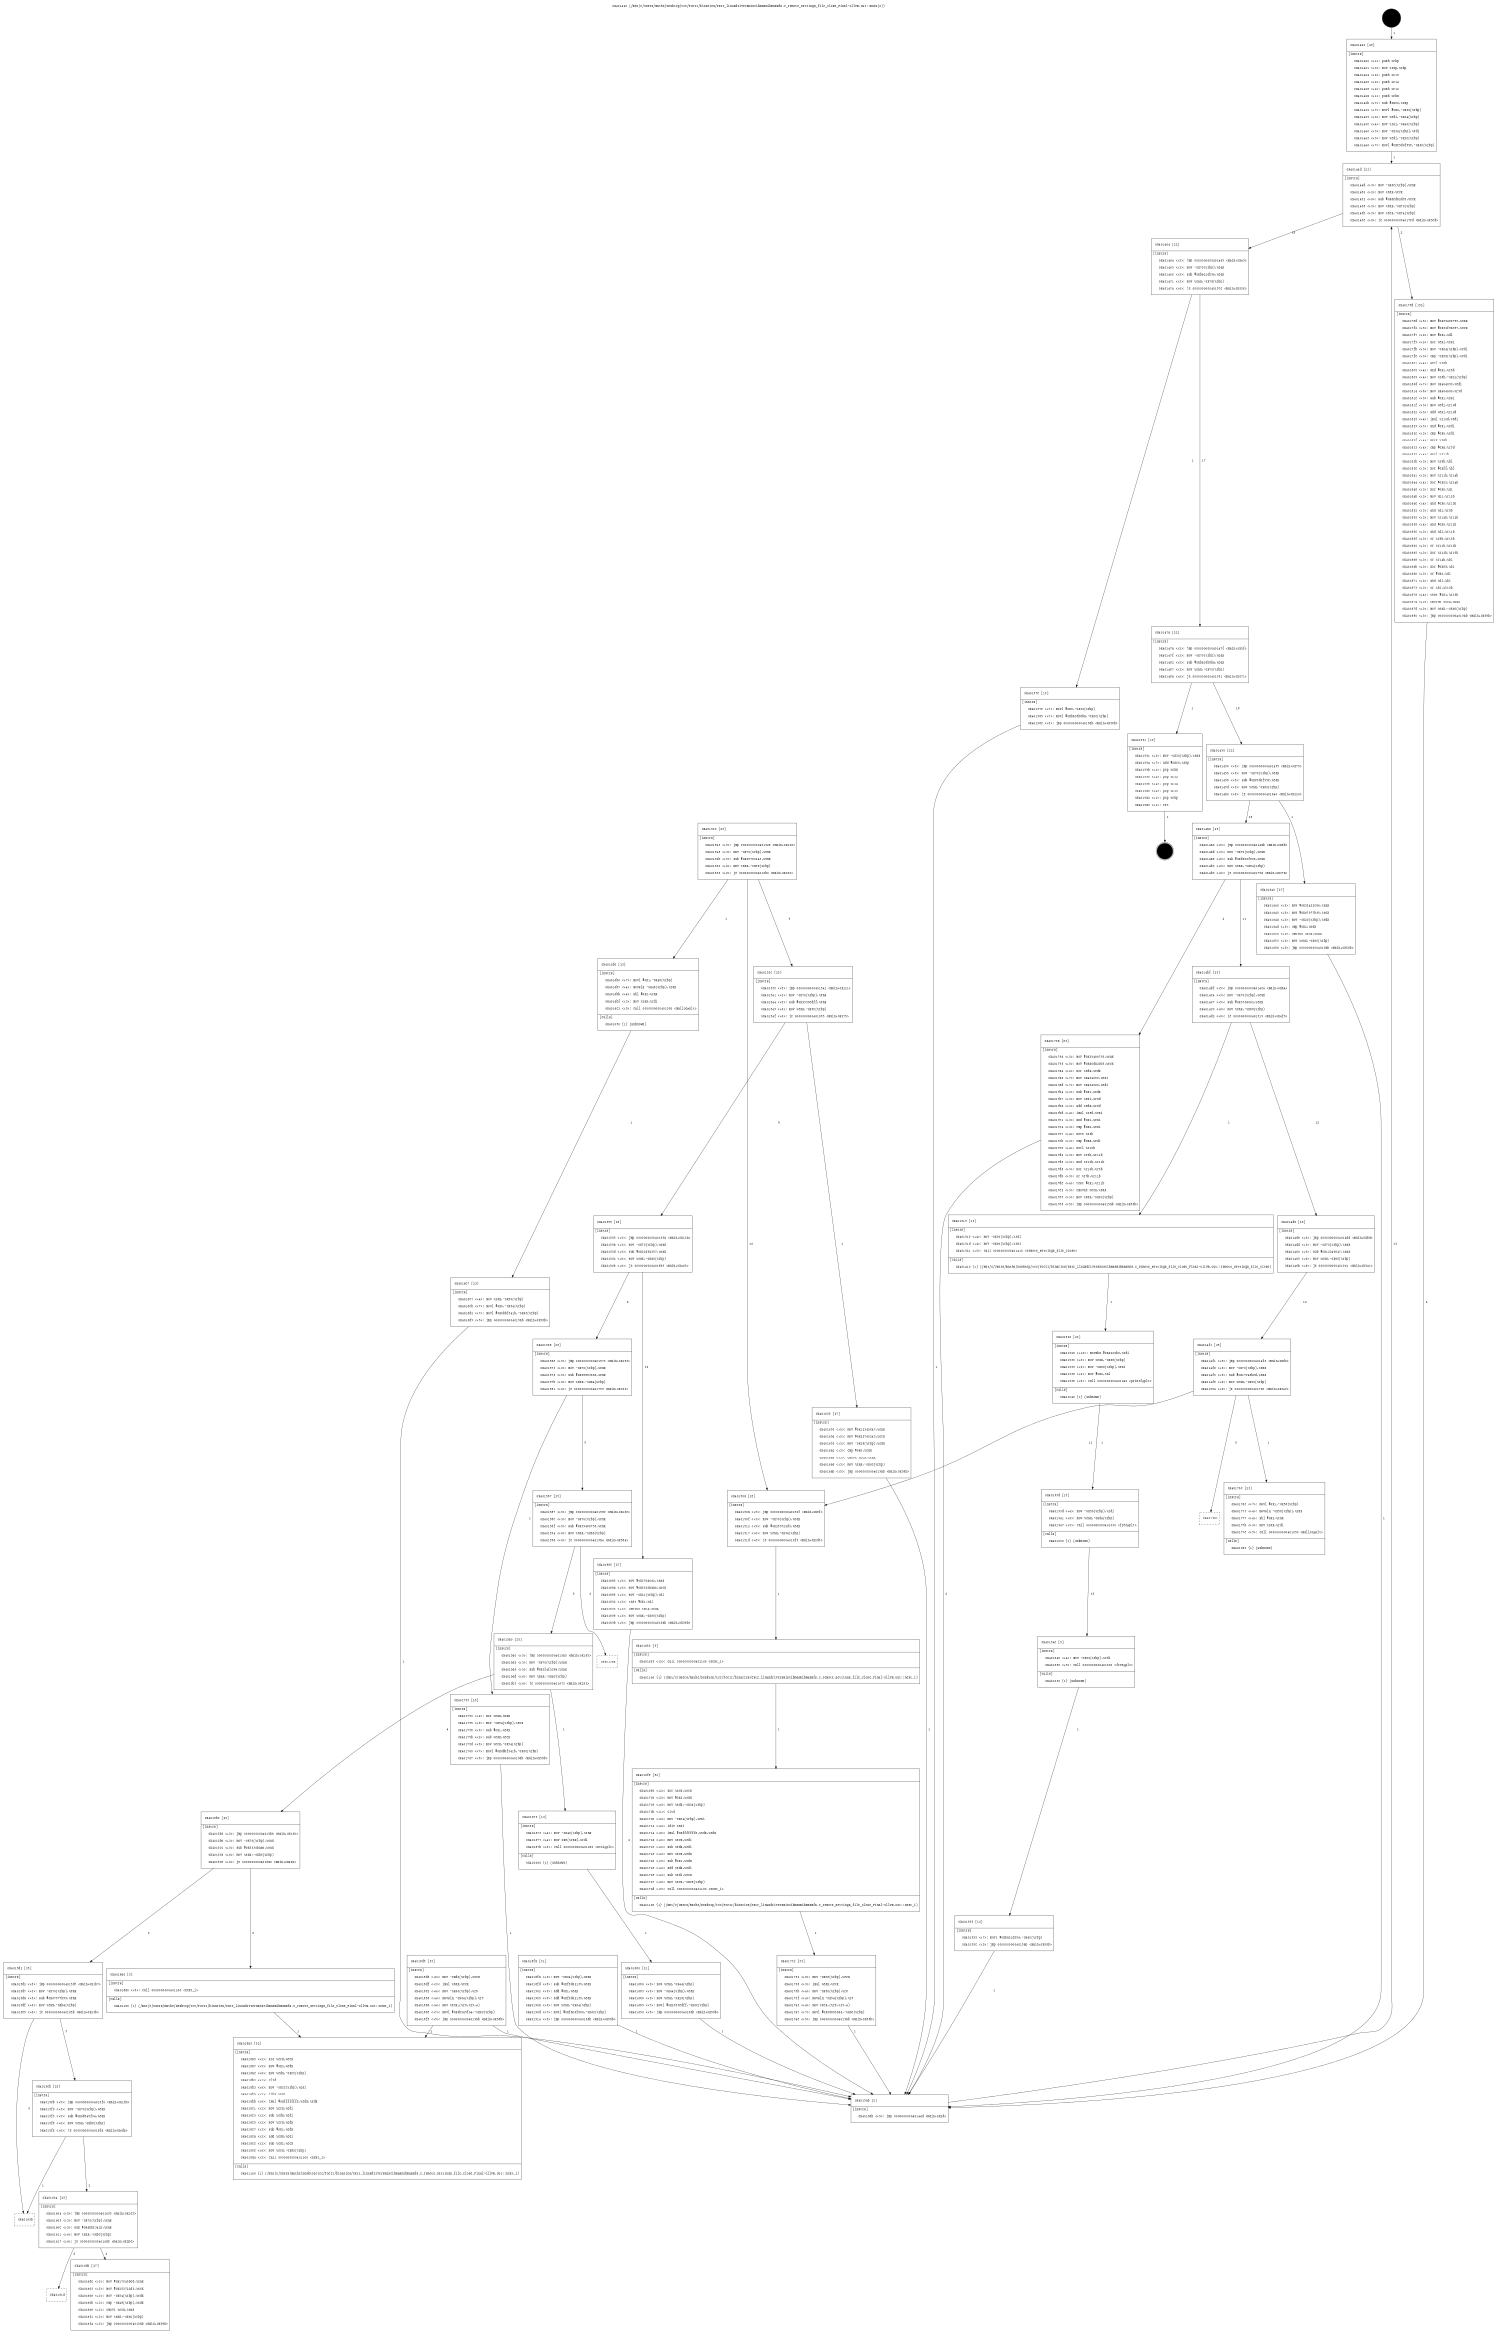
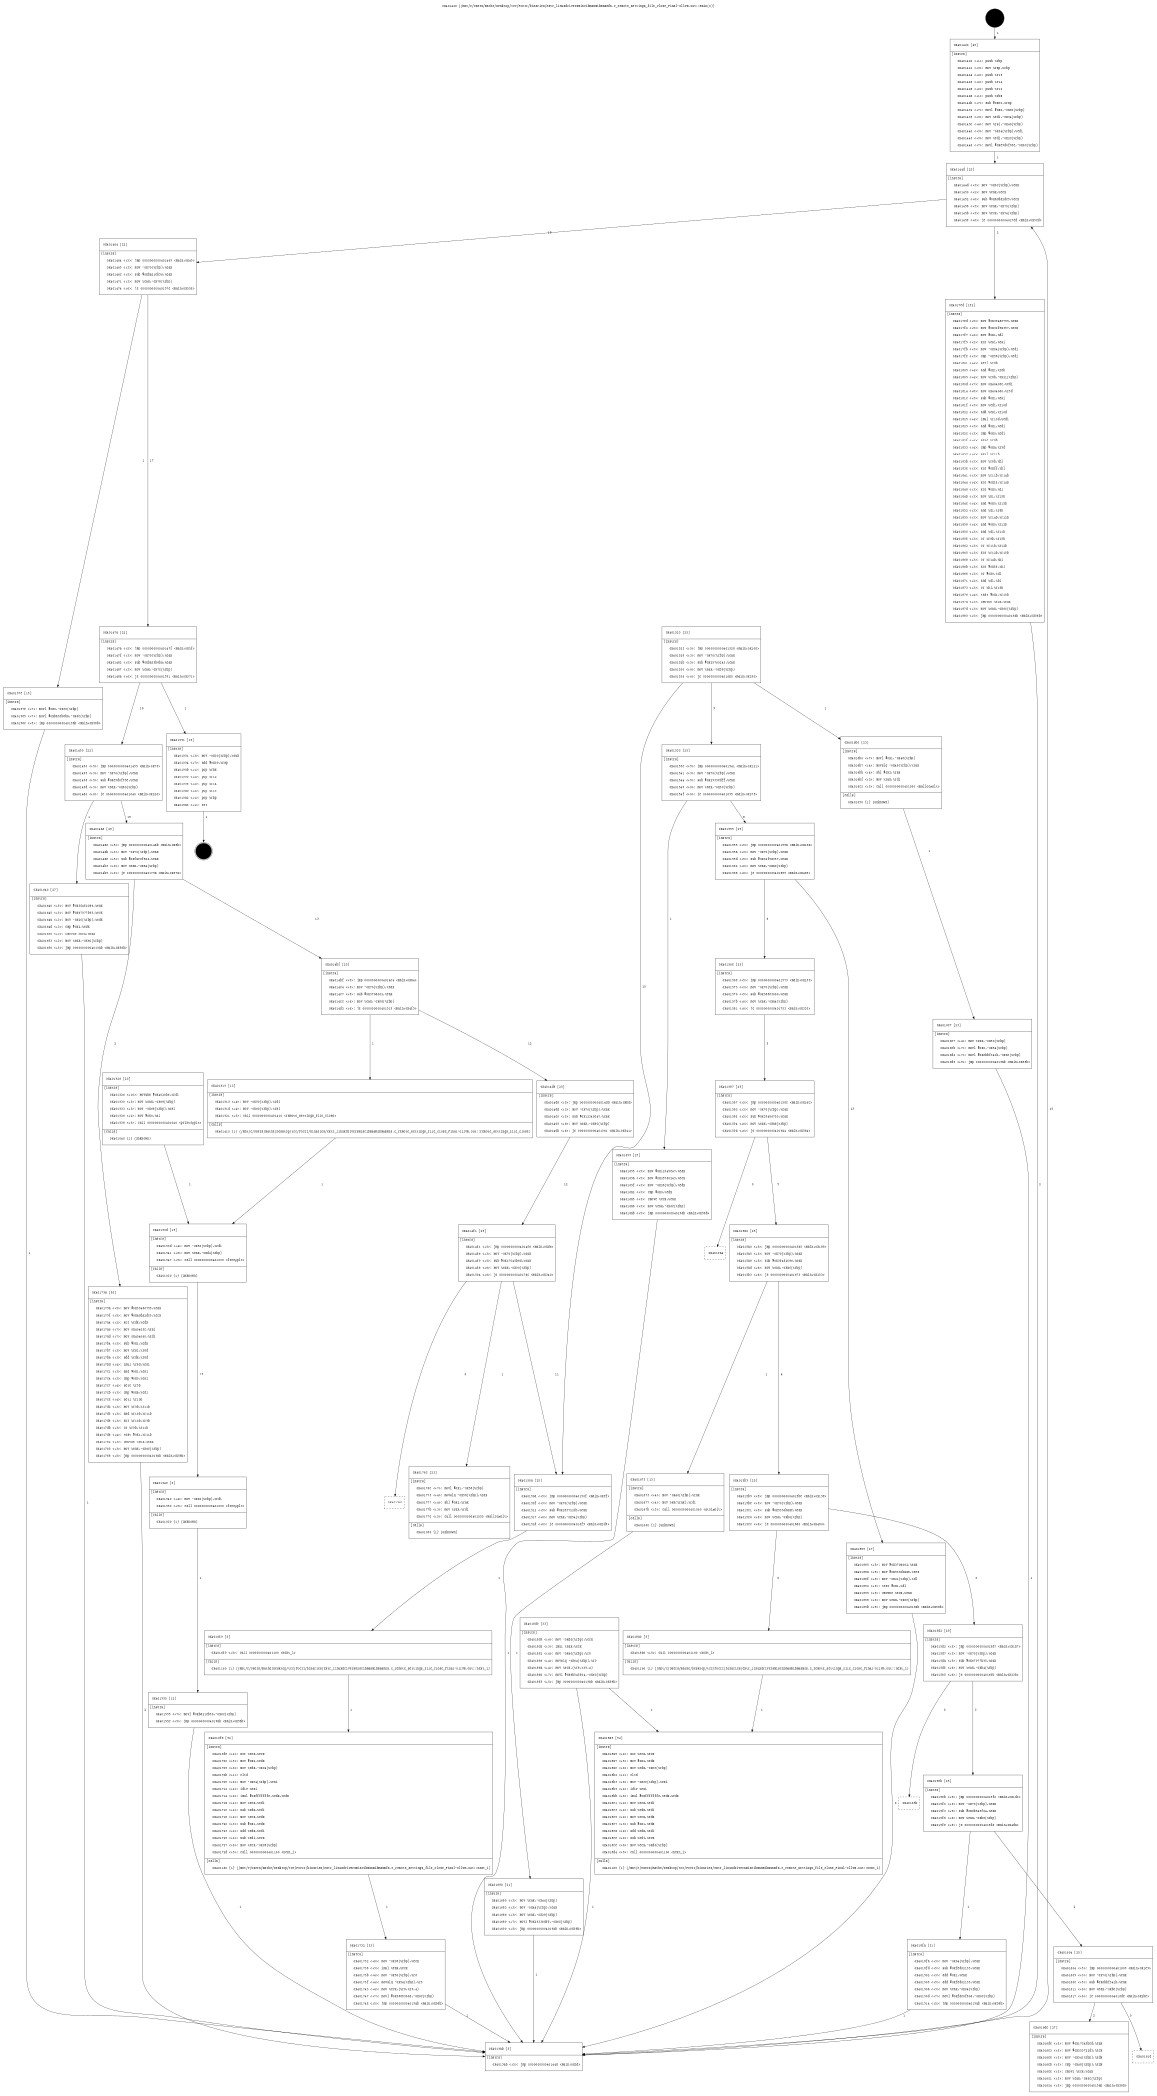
(1107, 1301) -> (285, 1180)
(500, 1729) -> none
(46, 2174) -> (965, 1884)
